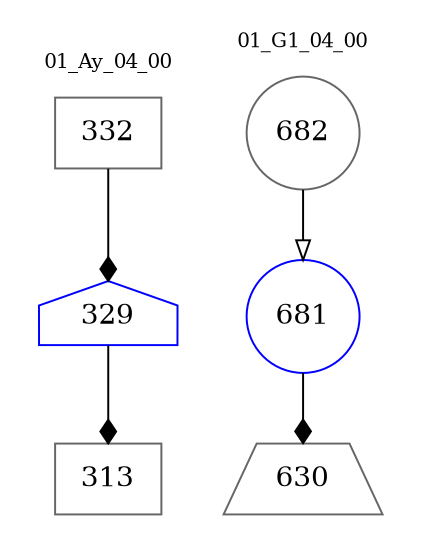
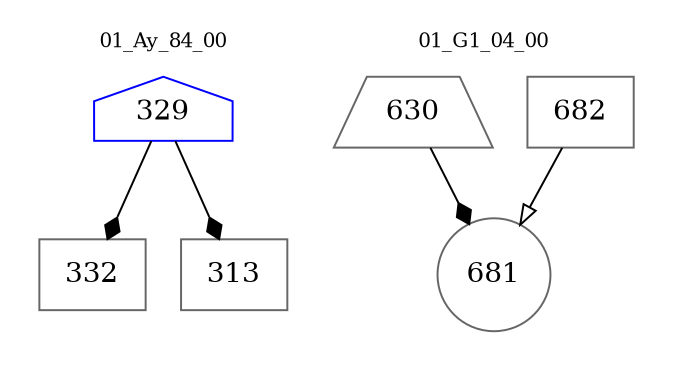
(108, 63) -> (163, 42)
(303, 133) -> (581, 112)
(108, 213) -> (134, 179)
(303, 316) -> (494, 275)
(303, 396) -> (444, 175)
